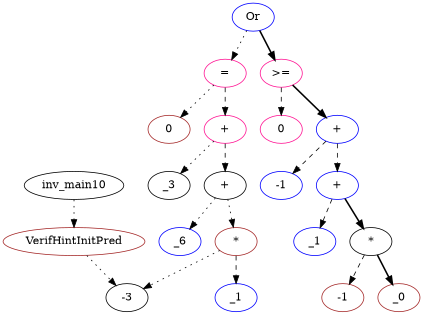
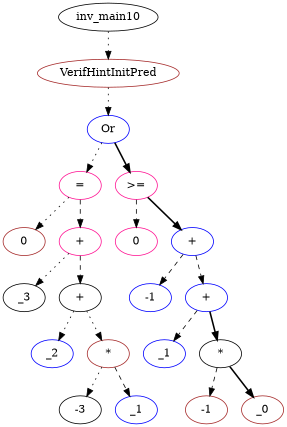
(180, 242) -> (52, 354)
(99, 268) -> (108, 97)
